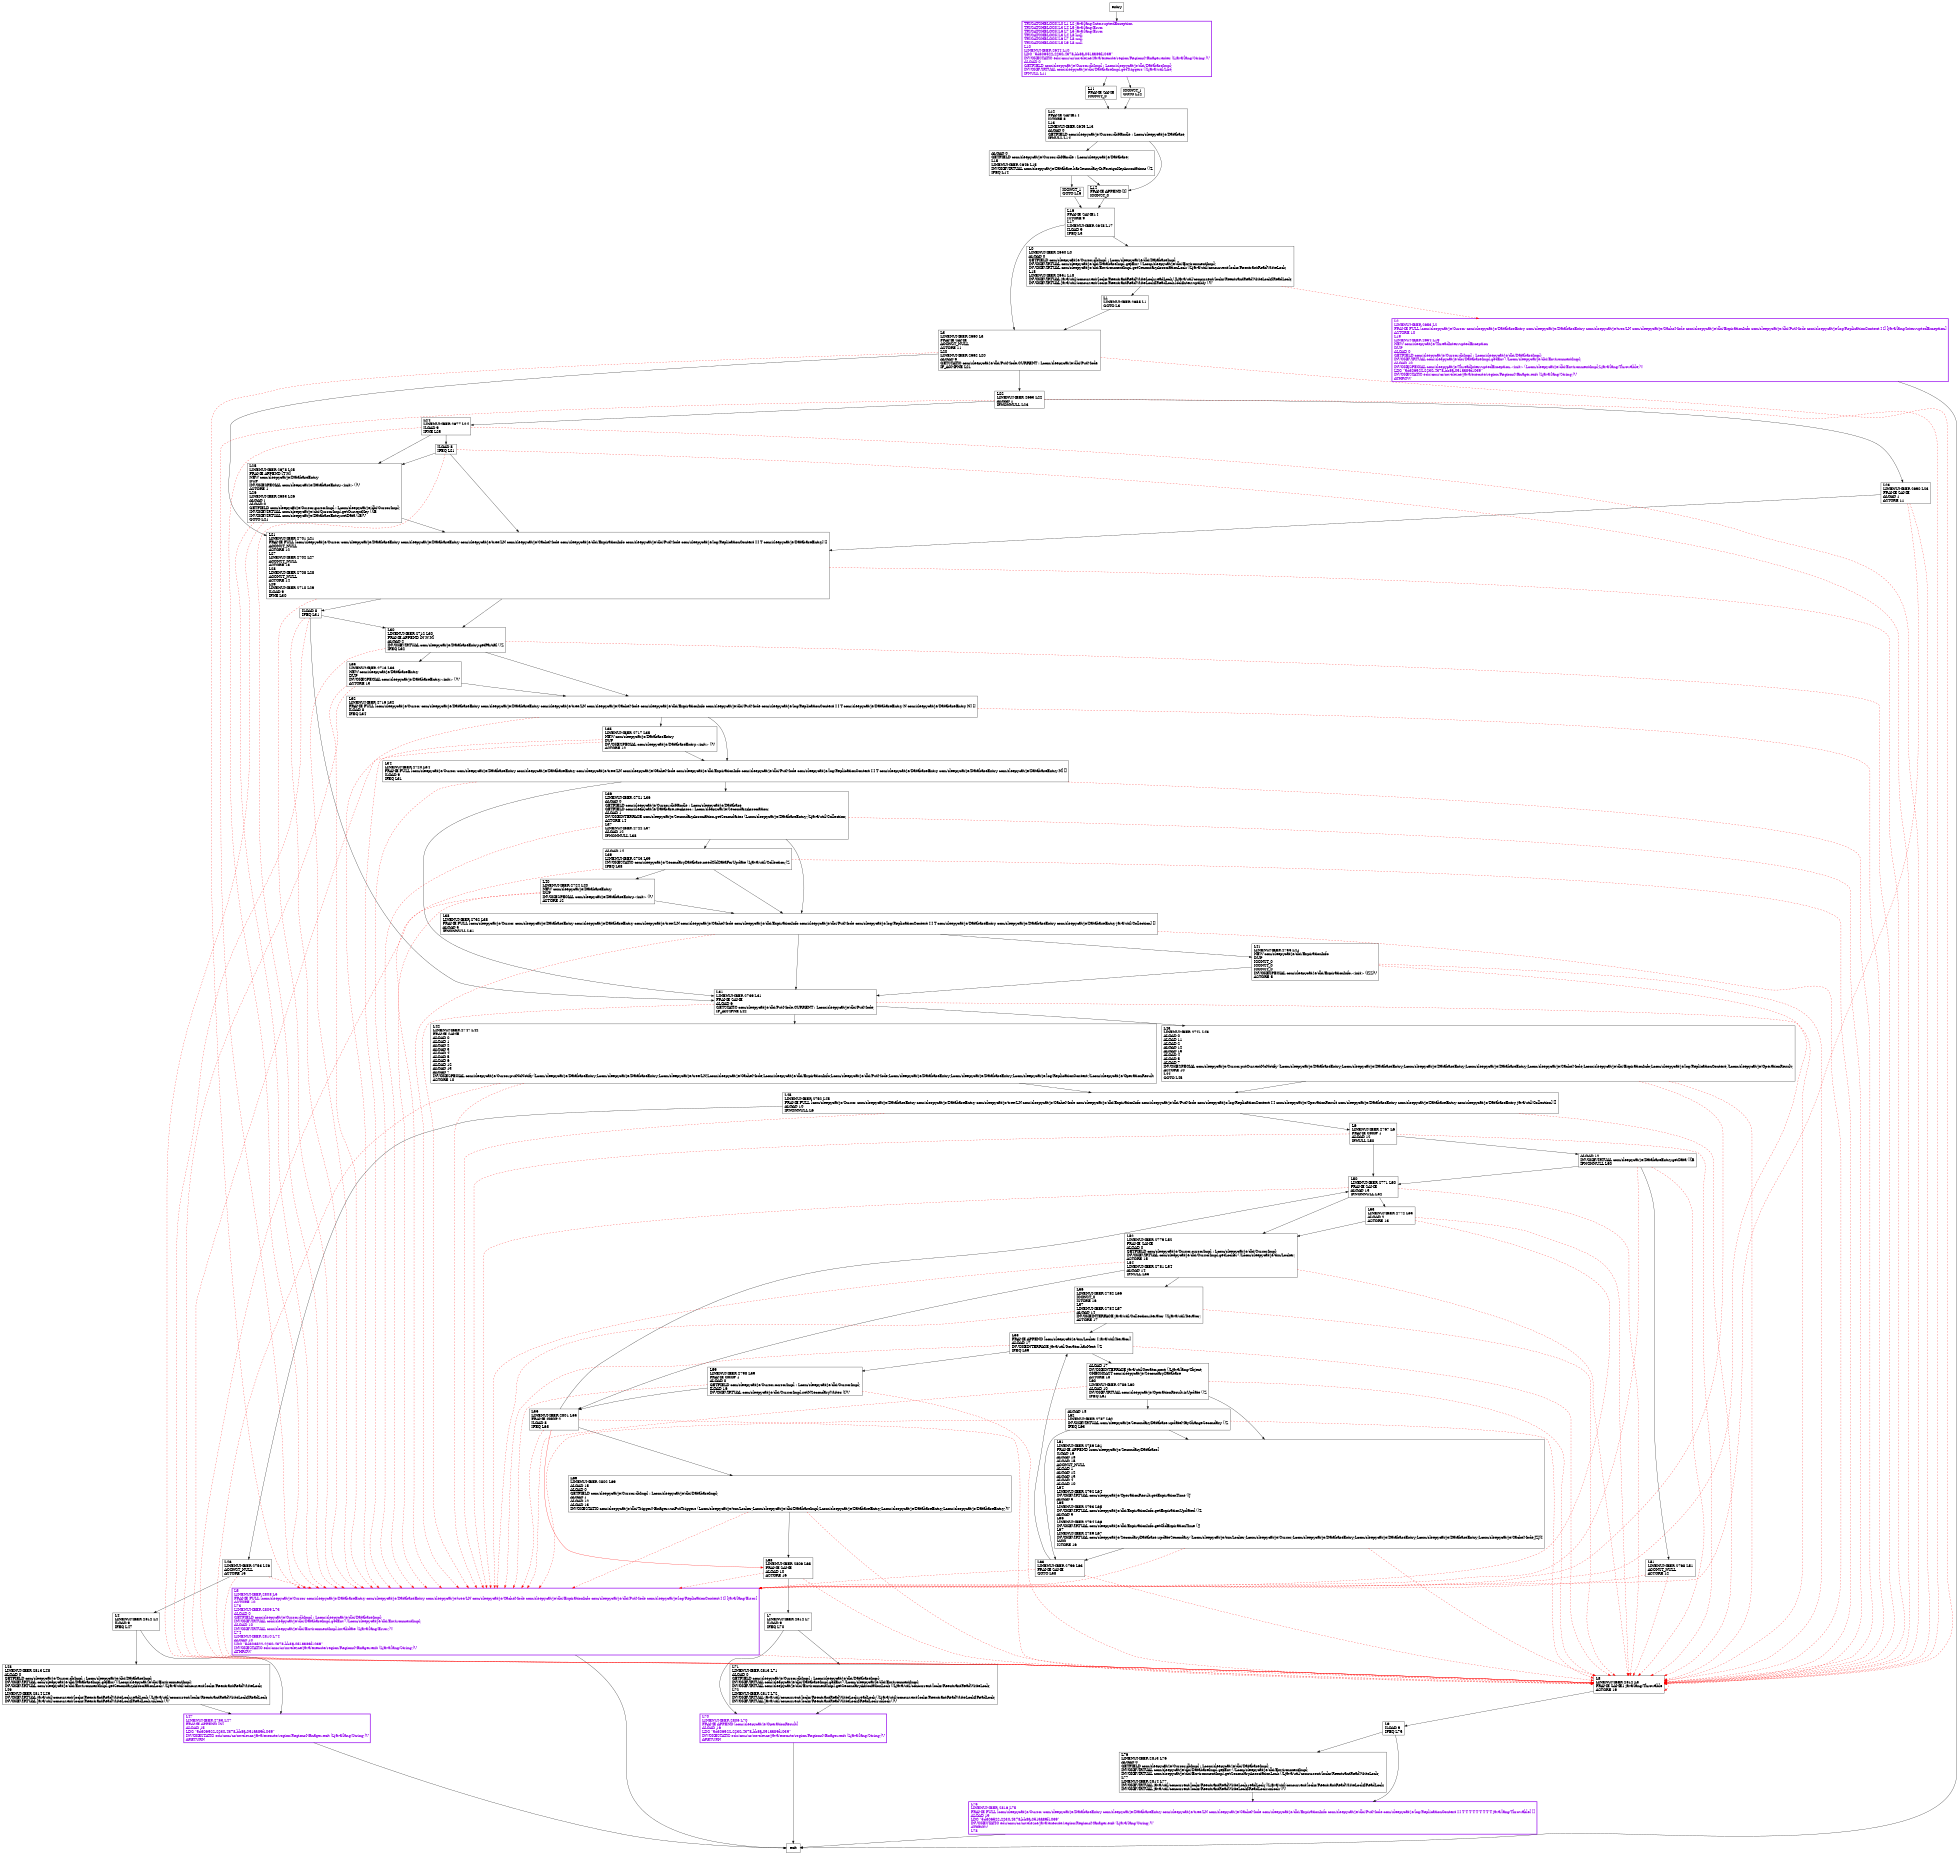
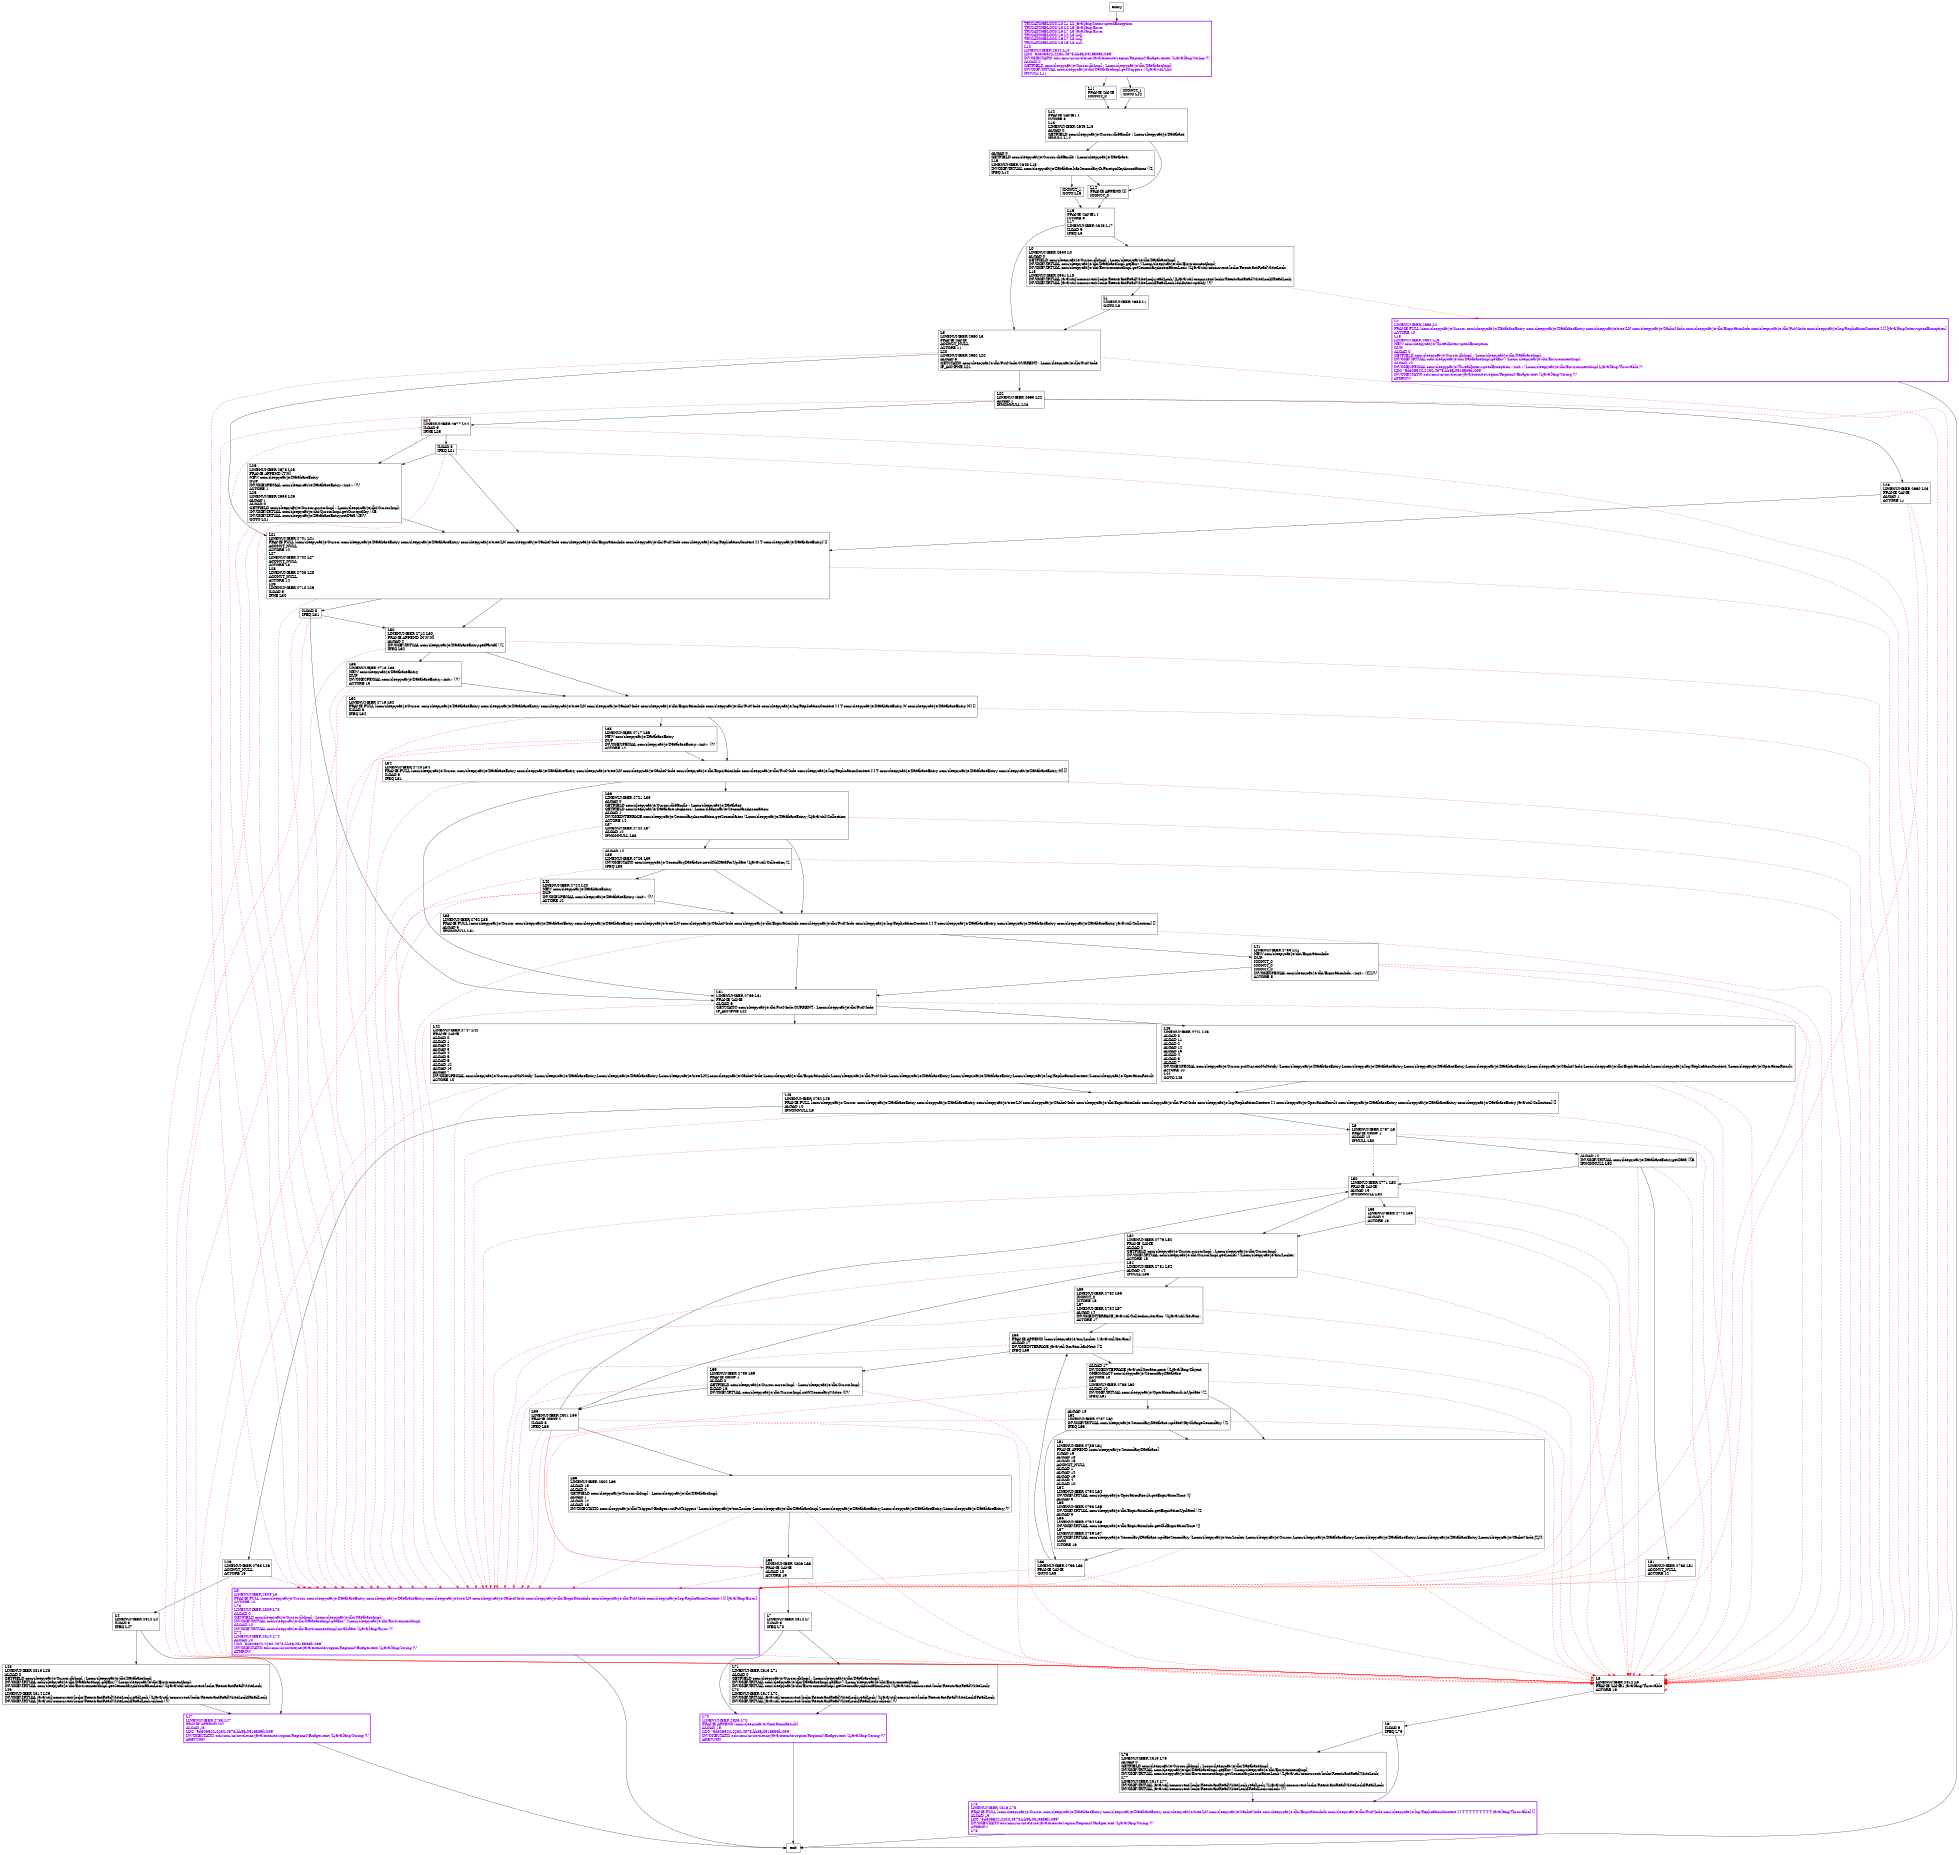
(1373, 1159) -> (1373, 1159)
